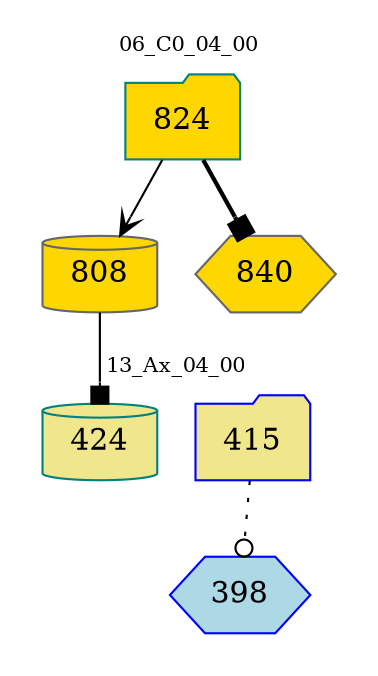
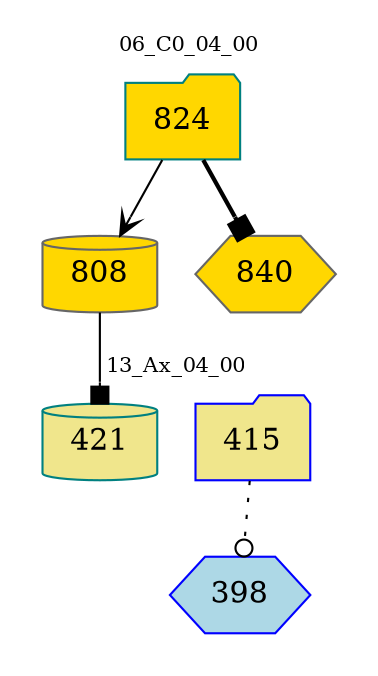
(100, 442) -> (100, 442)
